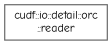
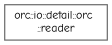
(56, 22) -> (56, 22)
